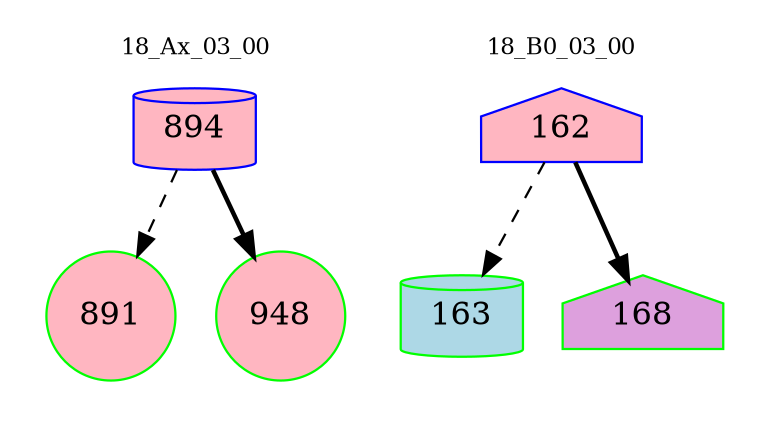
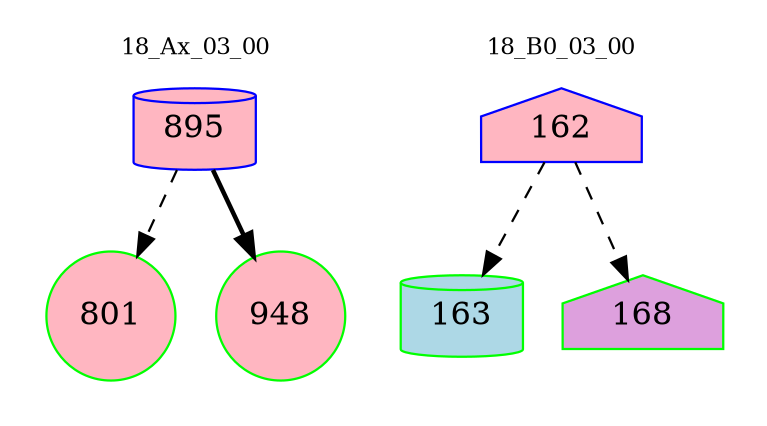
(195, 129) -> (195, 129)
(597, 210) -> (597, 210)
(111, 316) -> (111, 316)
